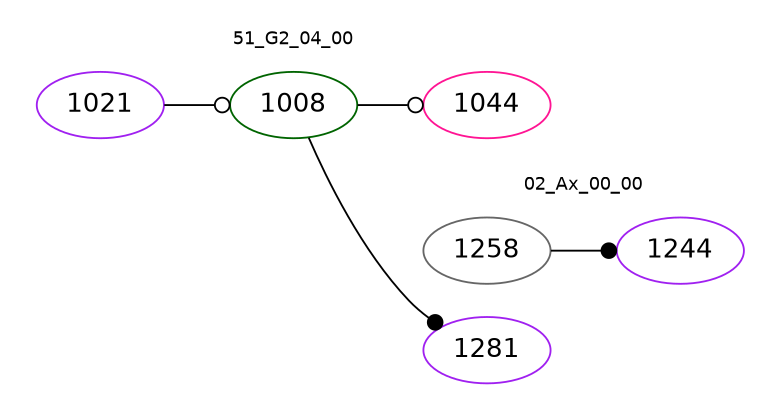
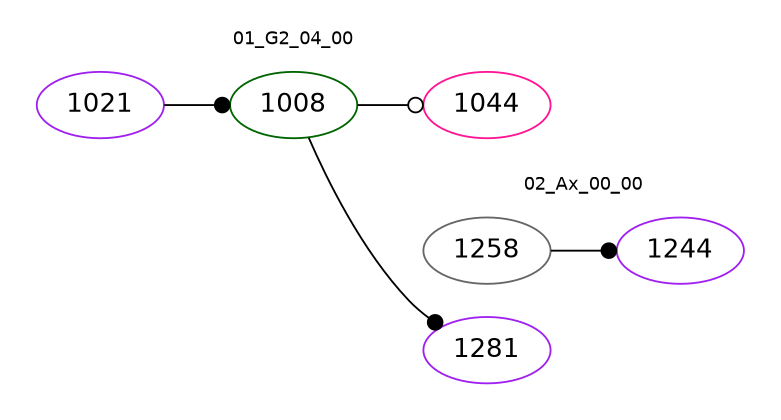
(294, 40) -> (294, 40)
(189, 105) -> (189, 105)
